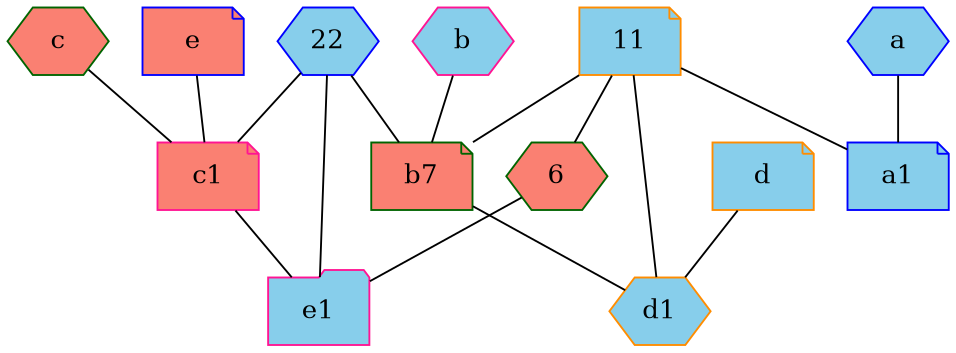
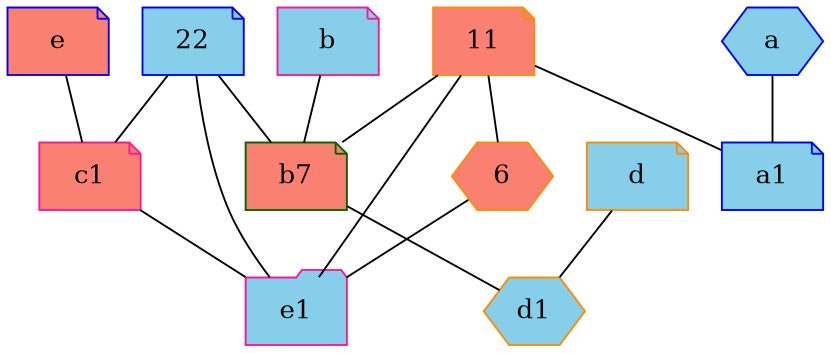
(58, 41) -> none
(328, 41) -> (193, 41)
(463, 41) -> (328, 41)
(630, 41) -> (484, 41)
(557, 176) -> (502, 176)
(645, 176) -> (390, 176)
